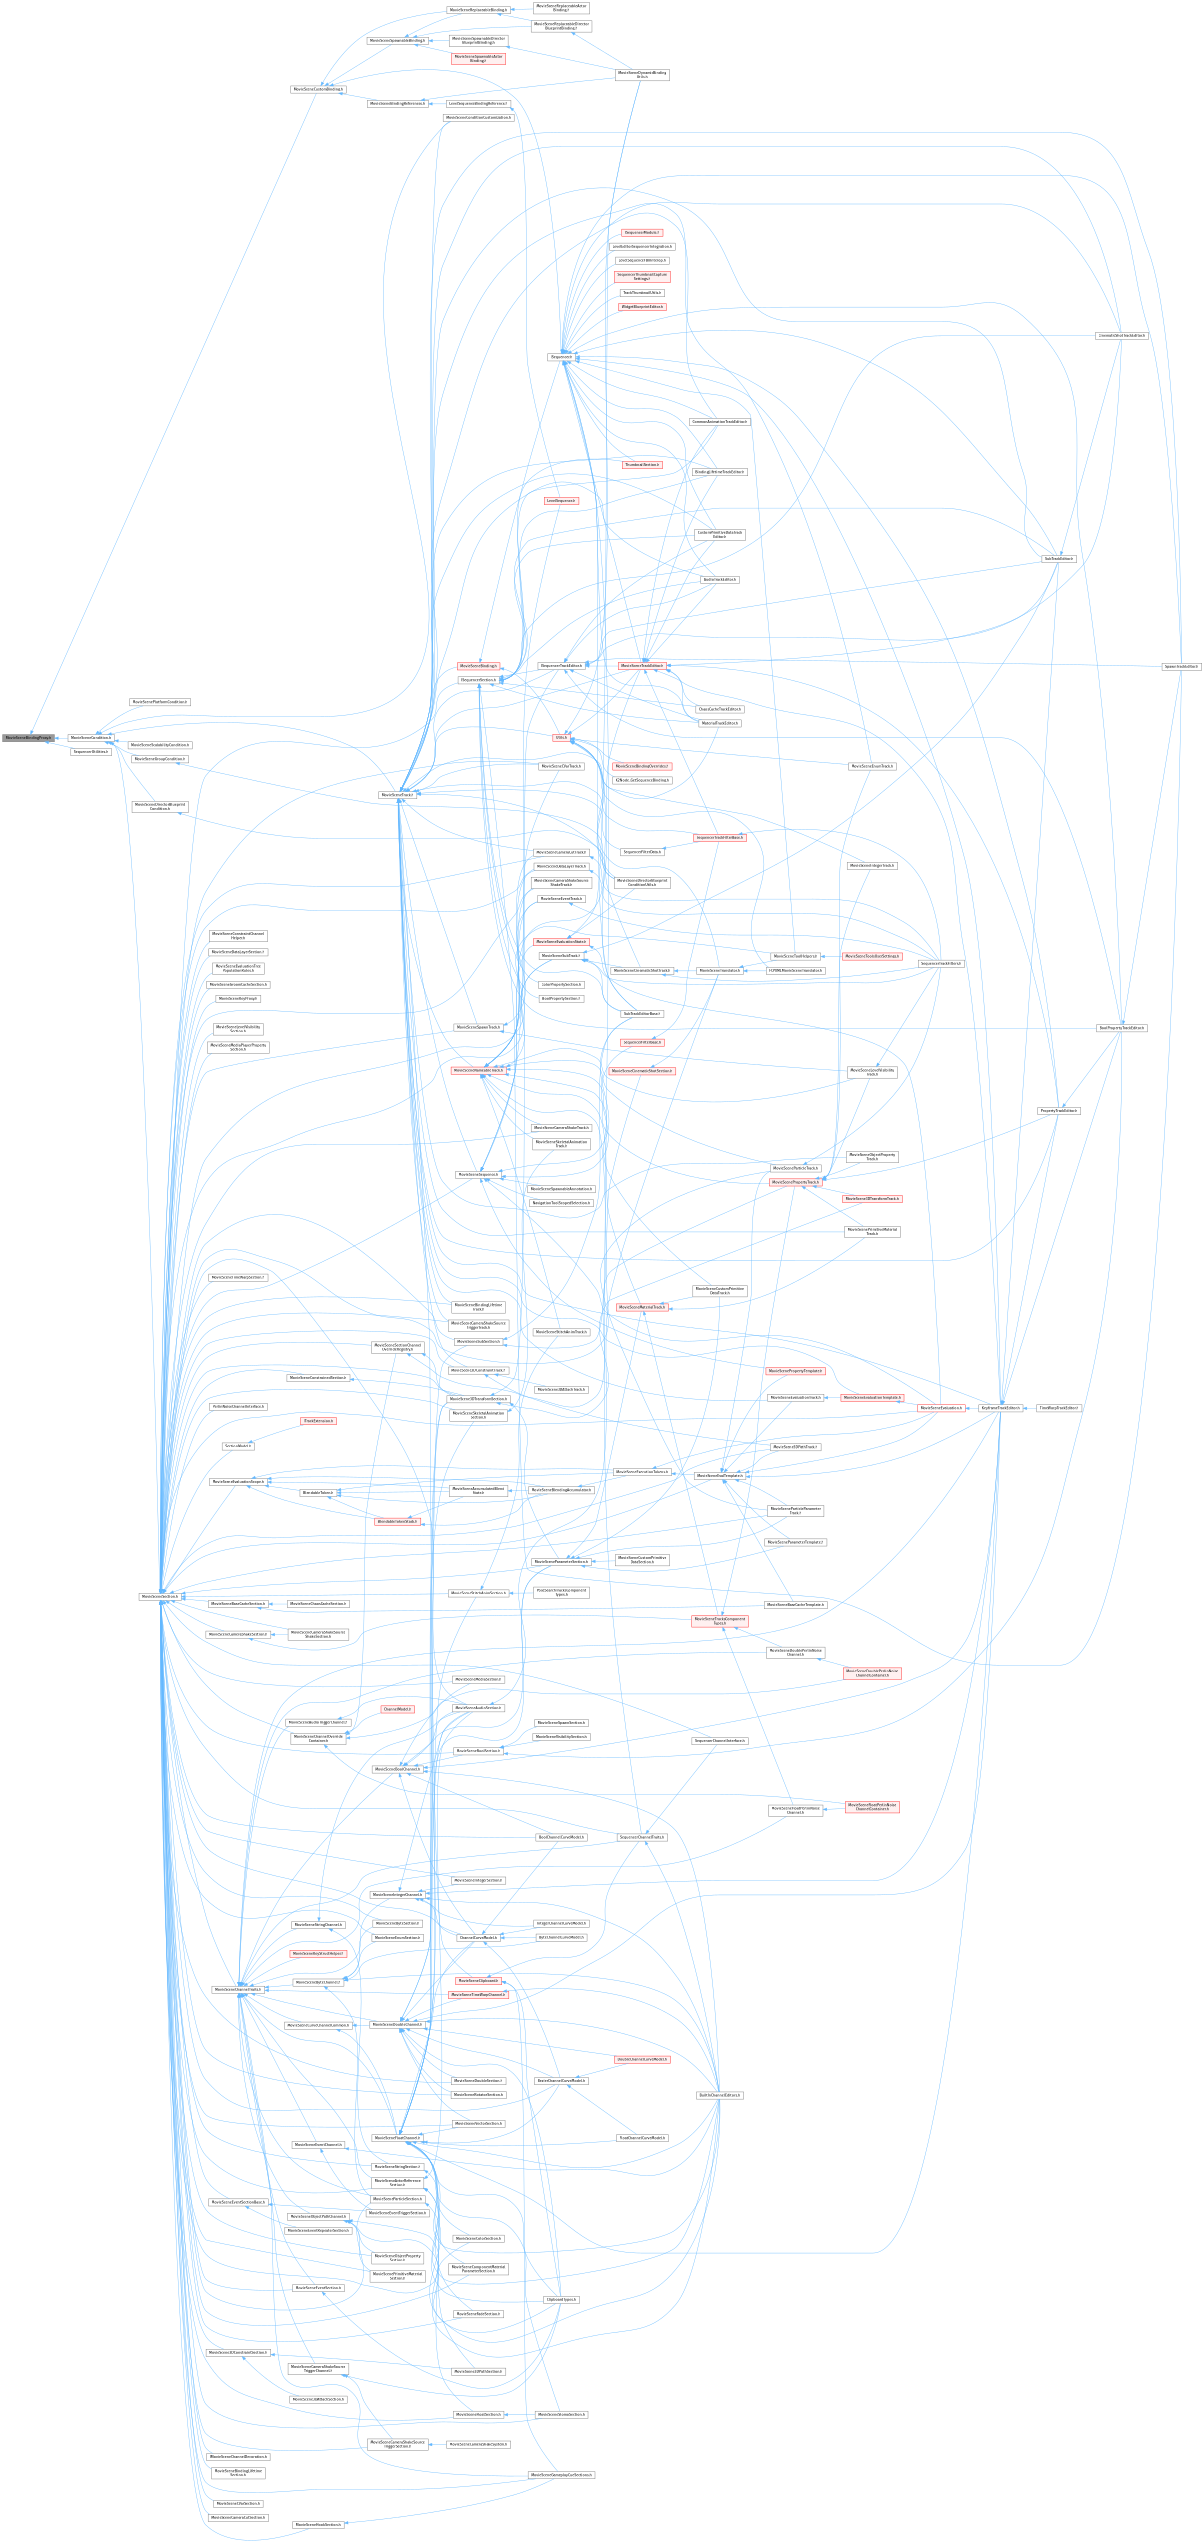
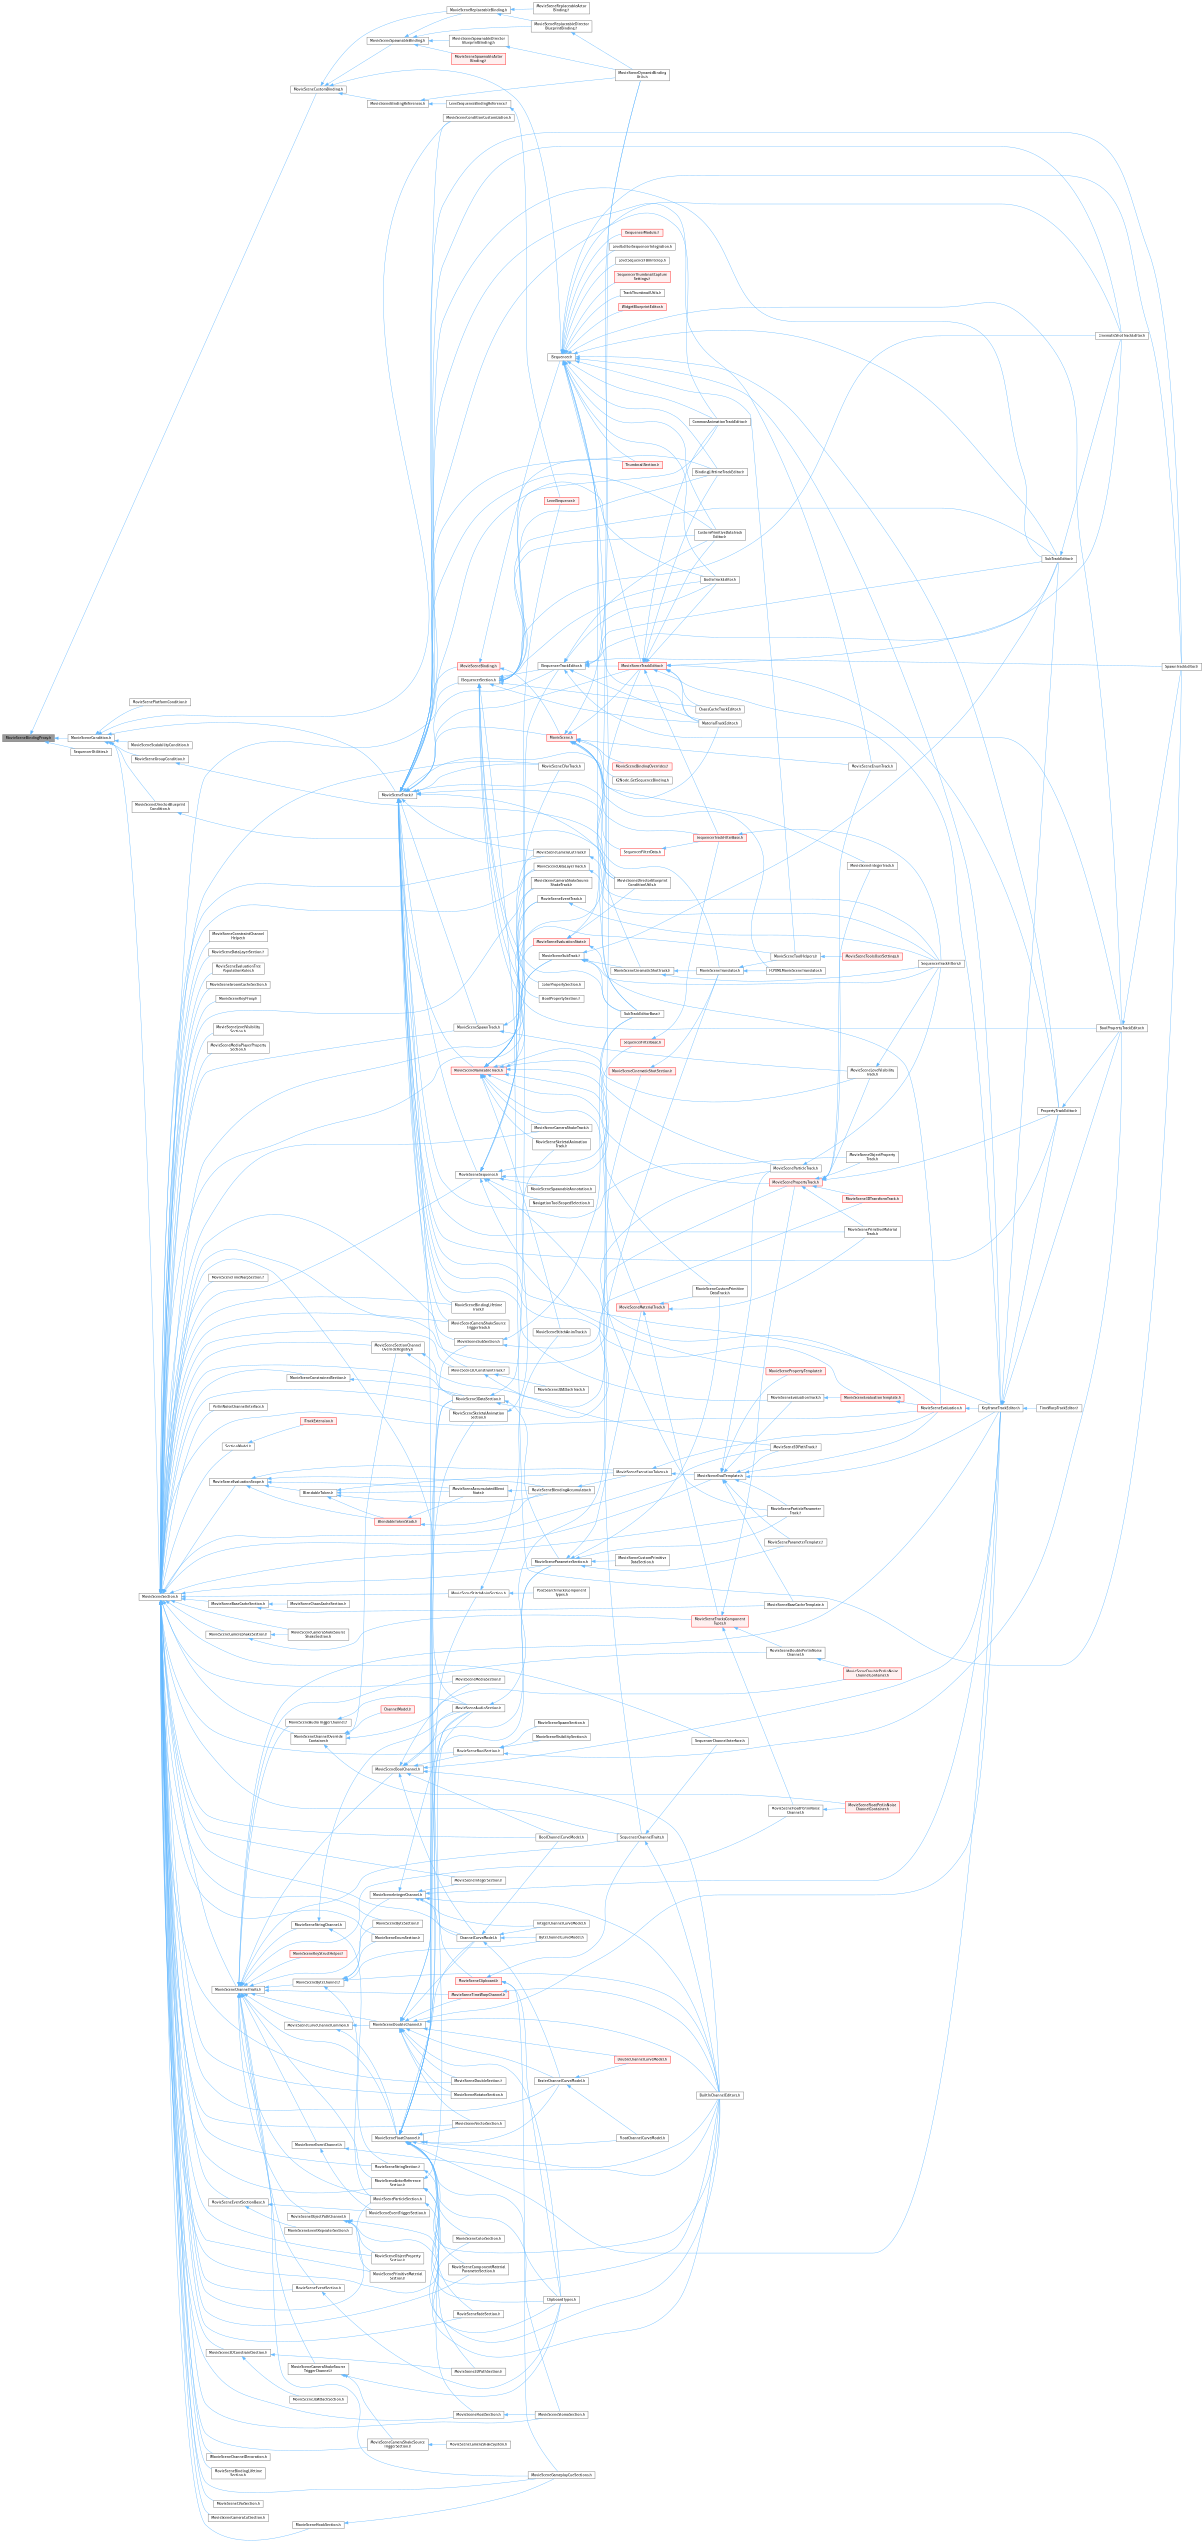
(562, 738) -> (562, 738)
(642, 852) -> (642, 852)
(479, 1399) -> (479, 1399)
